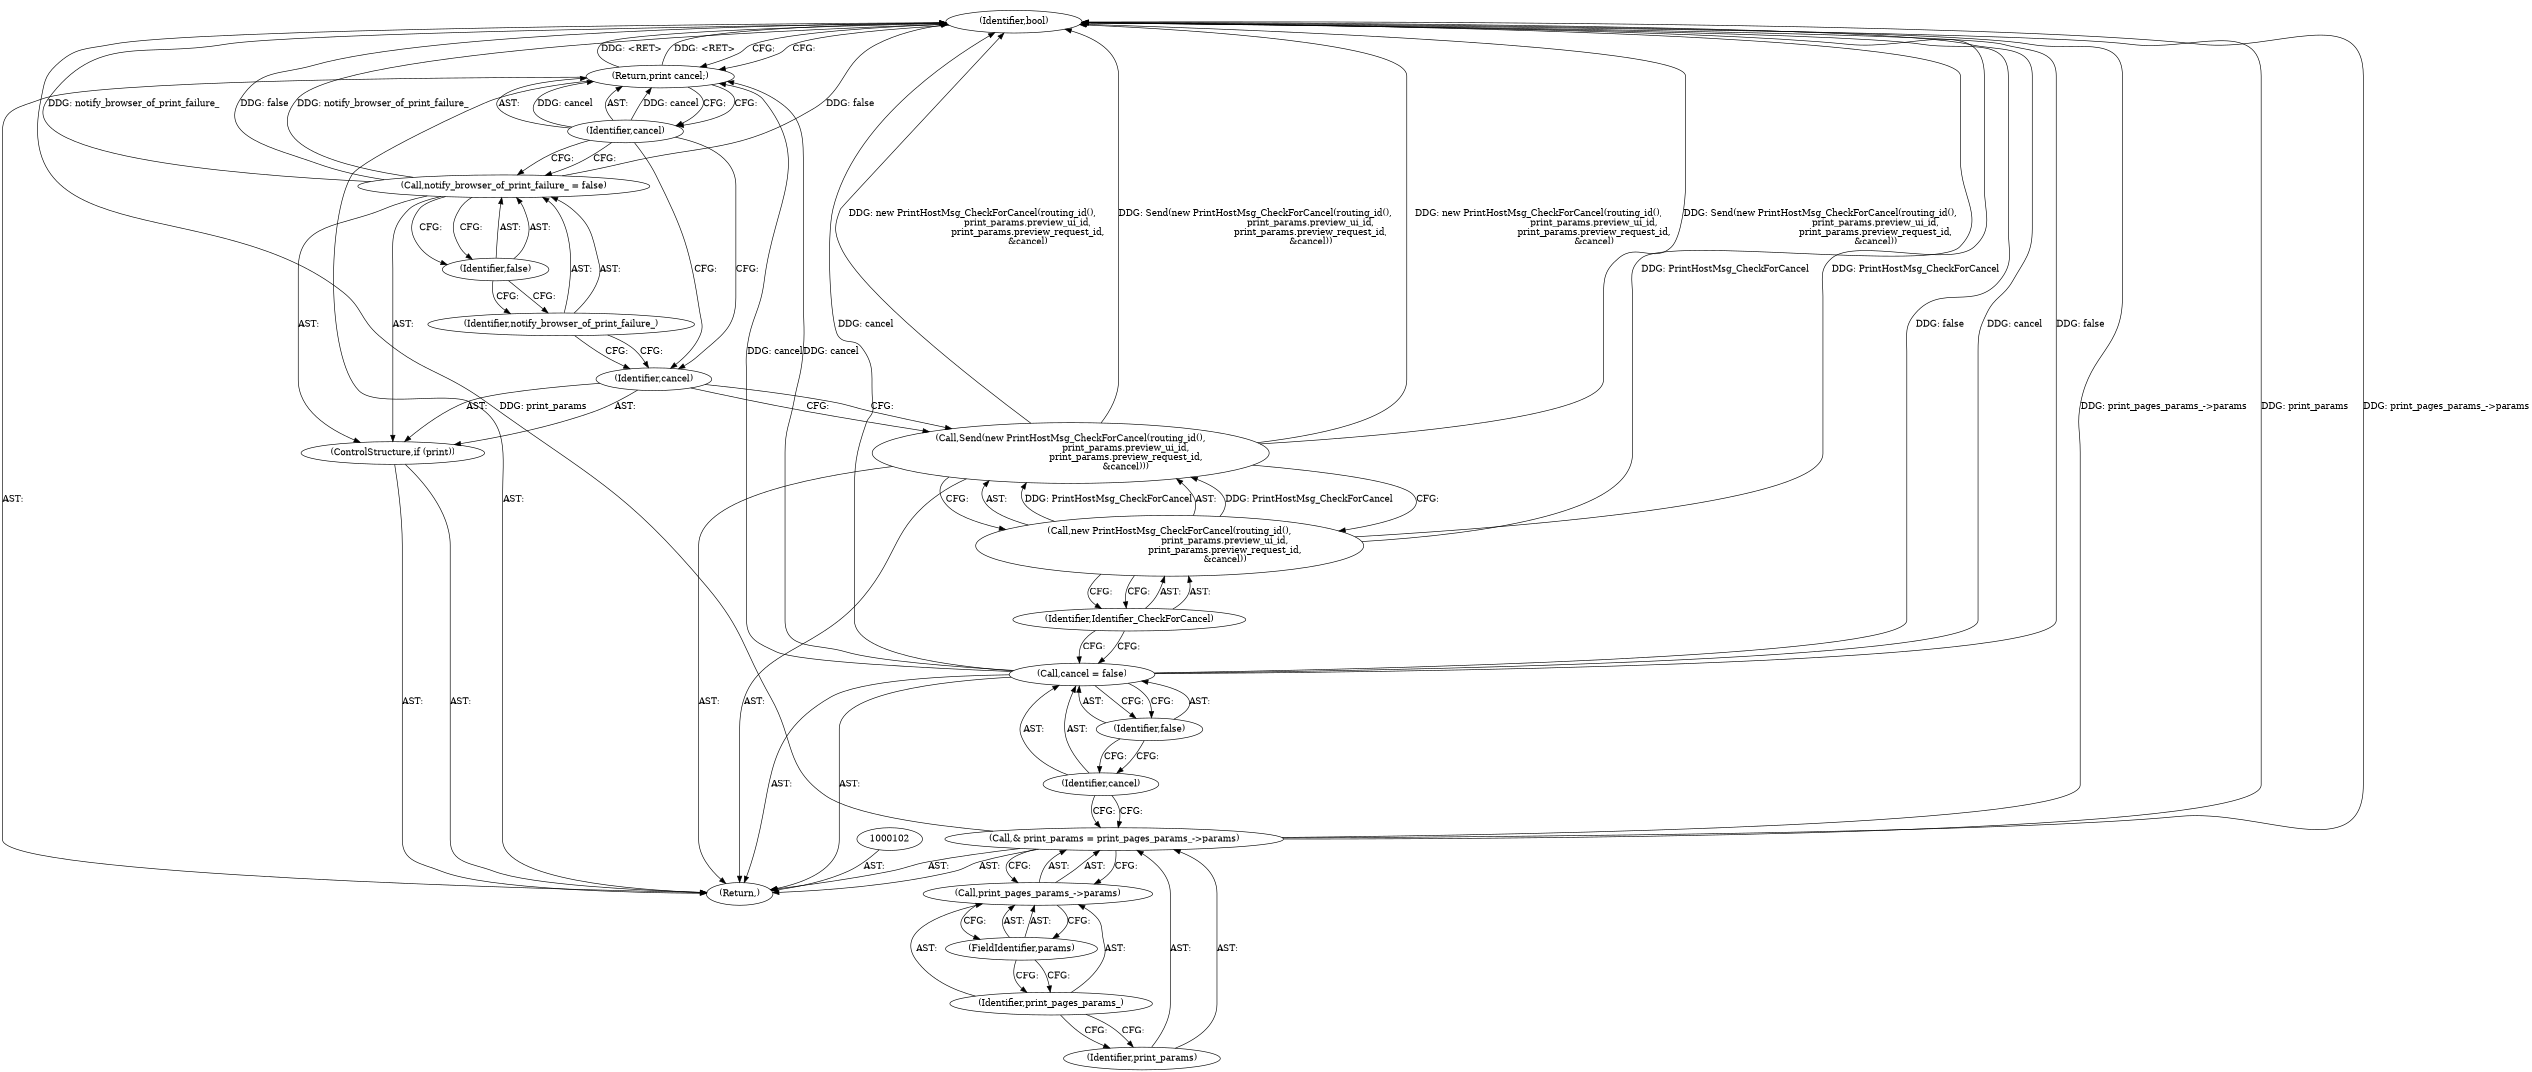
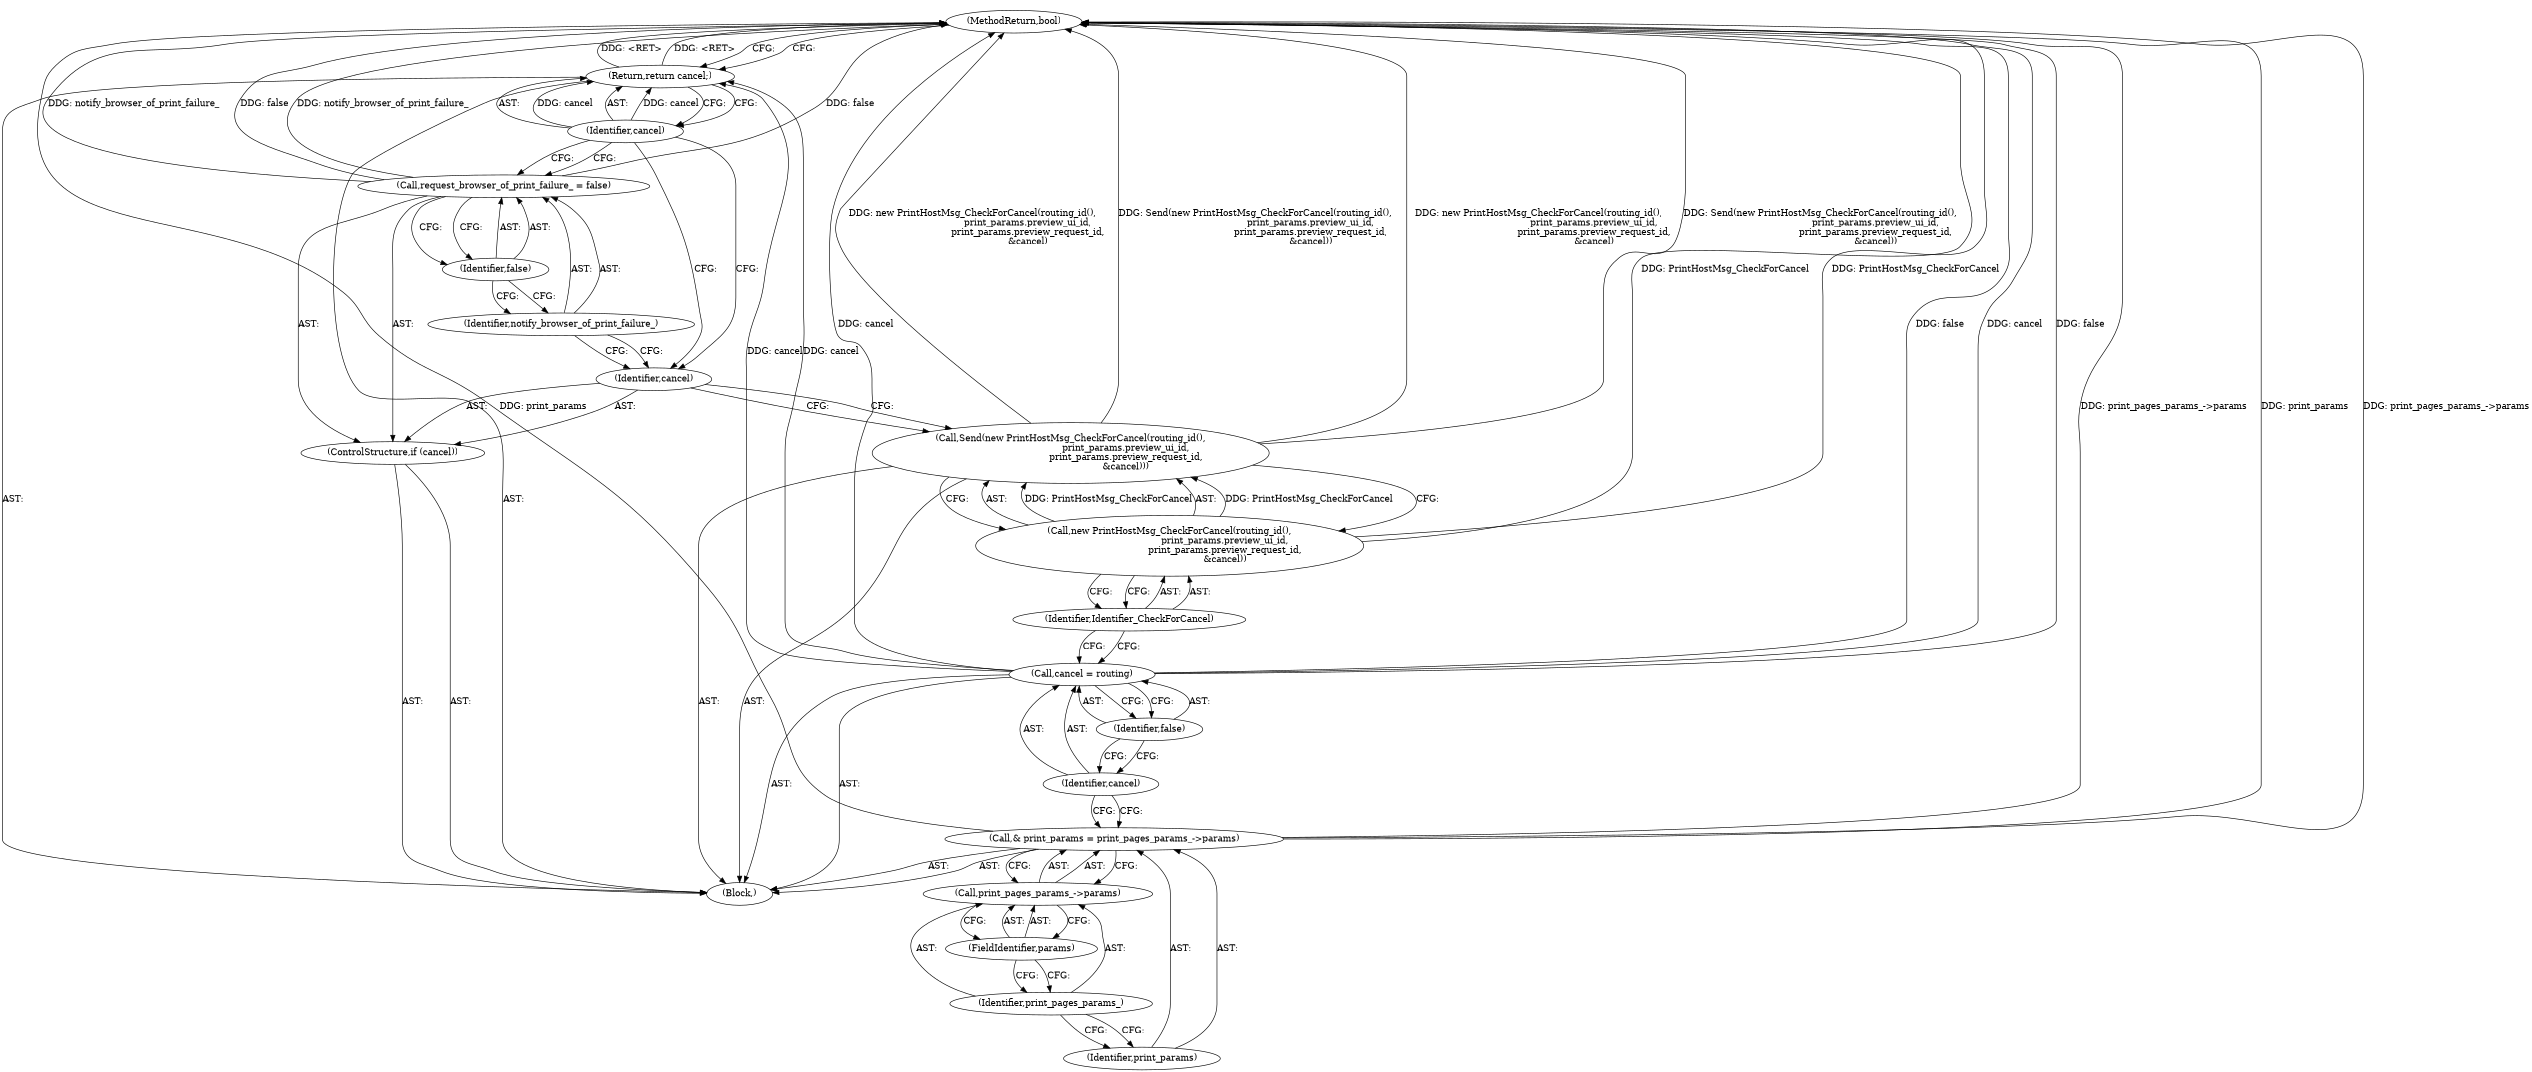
(1014, 22) -> (1014, 22)
(660, 77) -> (660, 77)
(504, 186) -> (504, 186)
(393, 453) -> (393, 453)
(1082, 675) -> (1082, 675)
(890, 839) -> none
(740, 894) -> (740, 894)
